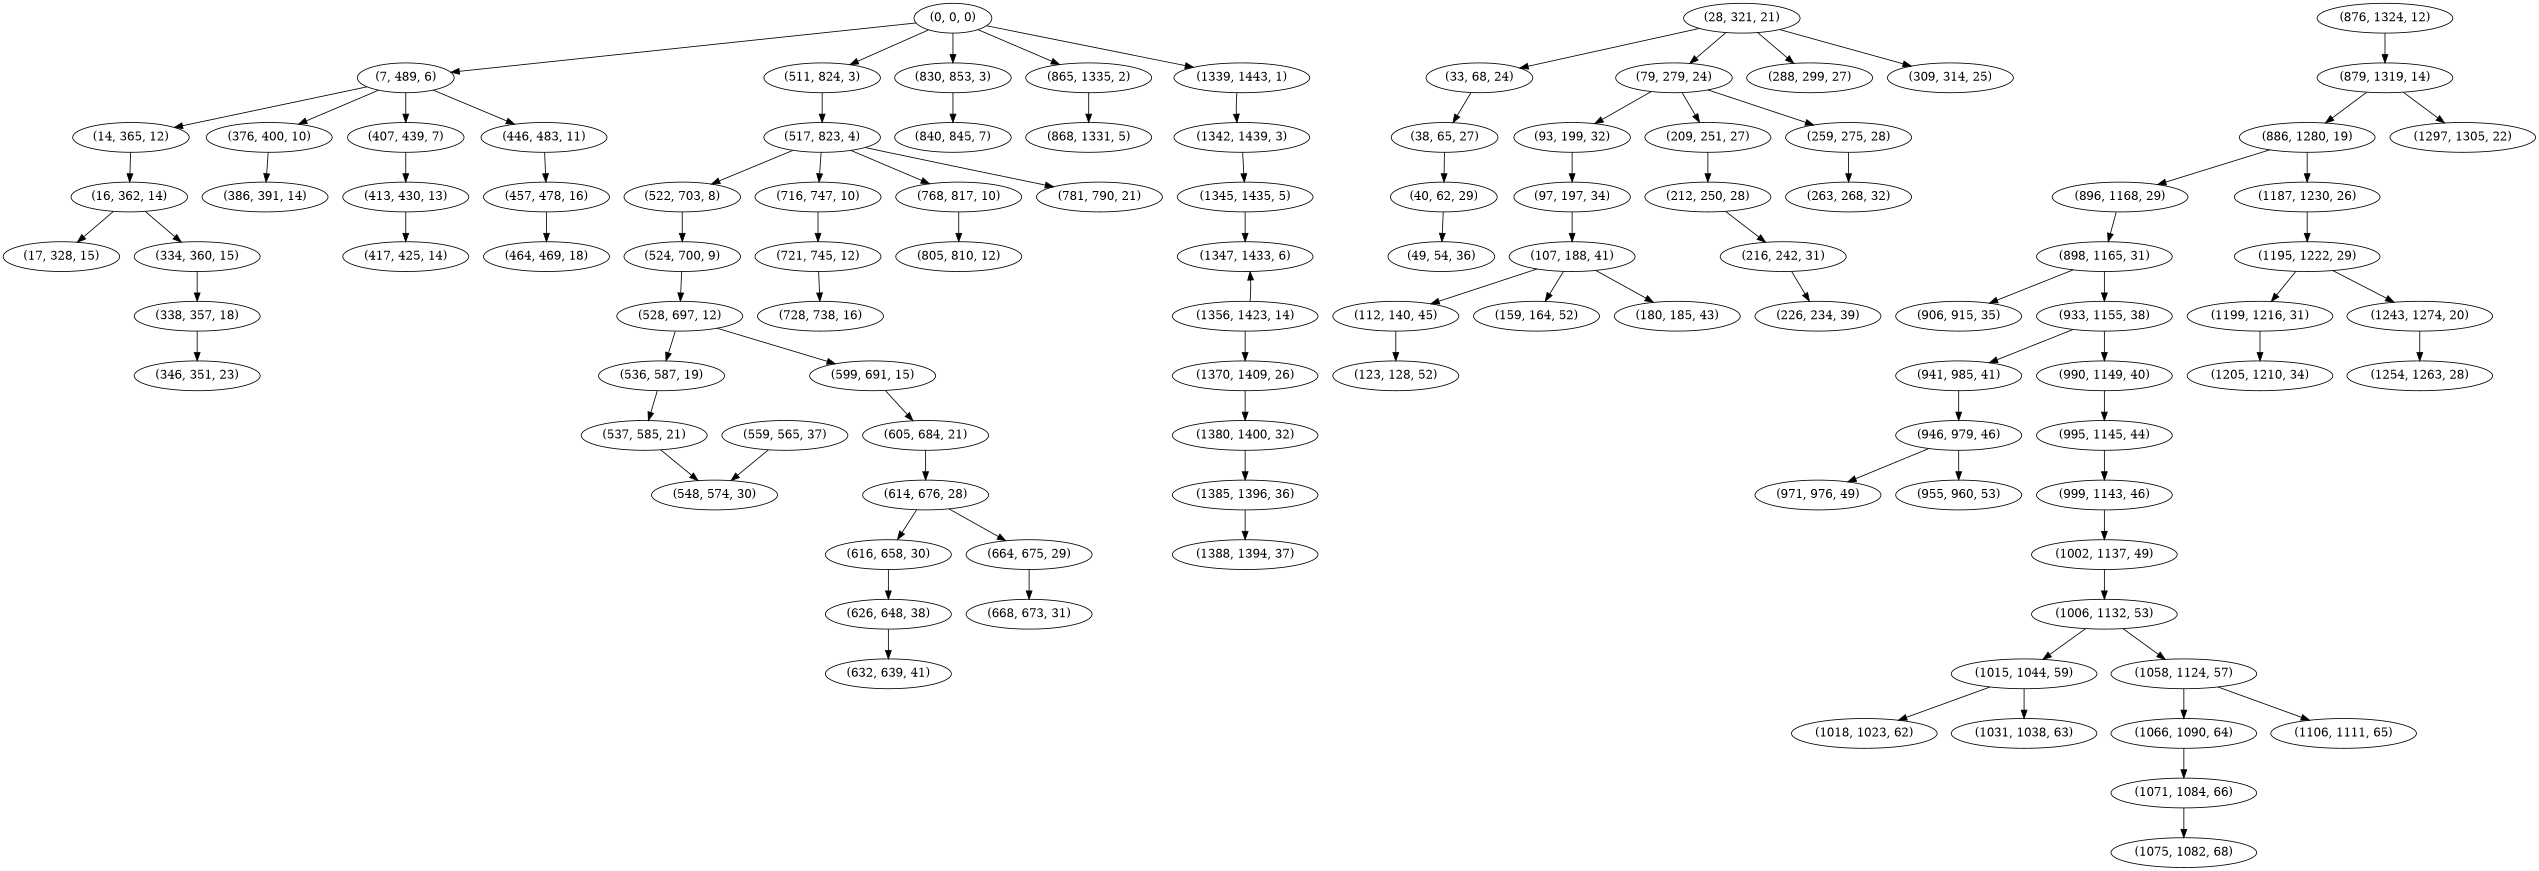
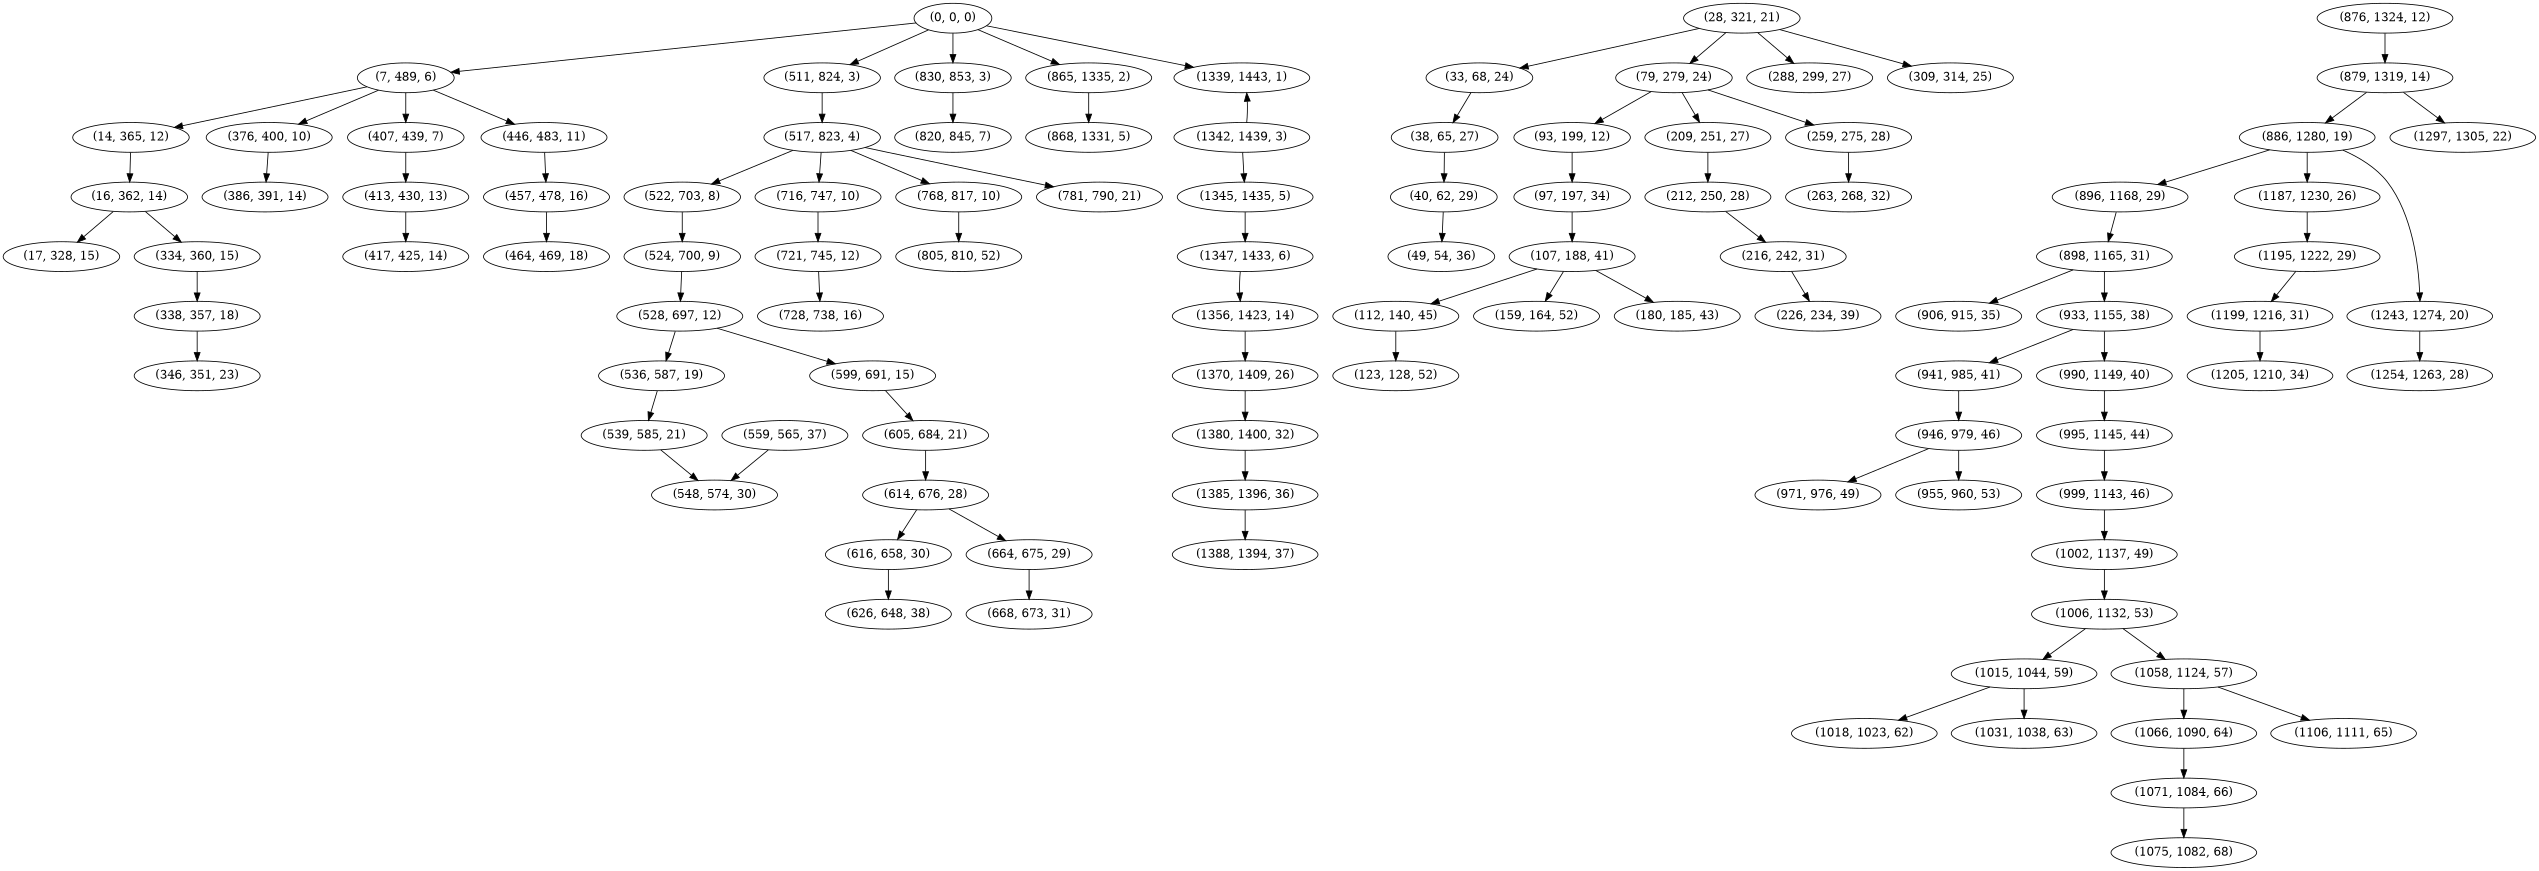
(1236, 104) -> (1247, 112)
(953, 137) -> (953, 137)
(1572, 137) -> (1572, 137)
(959, 257) -> (959, 257)
(2360, 284) -> (2403, 209)
(1251, 291) -> (1240, 282)
(644, 435) -> (644, 435)
(888, 674) -> none
